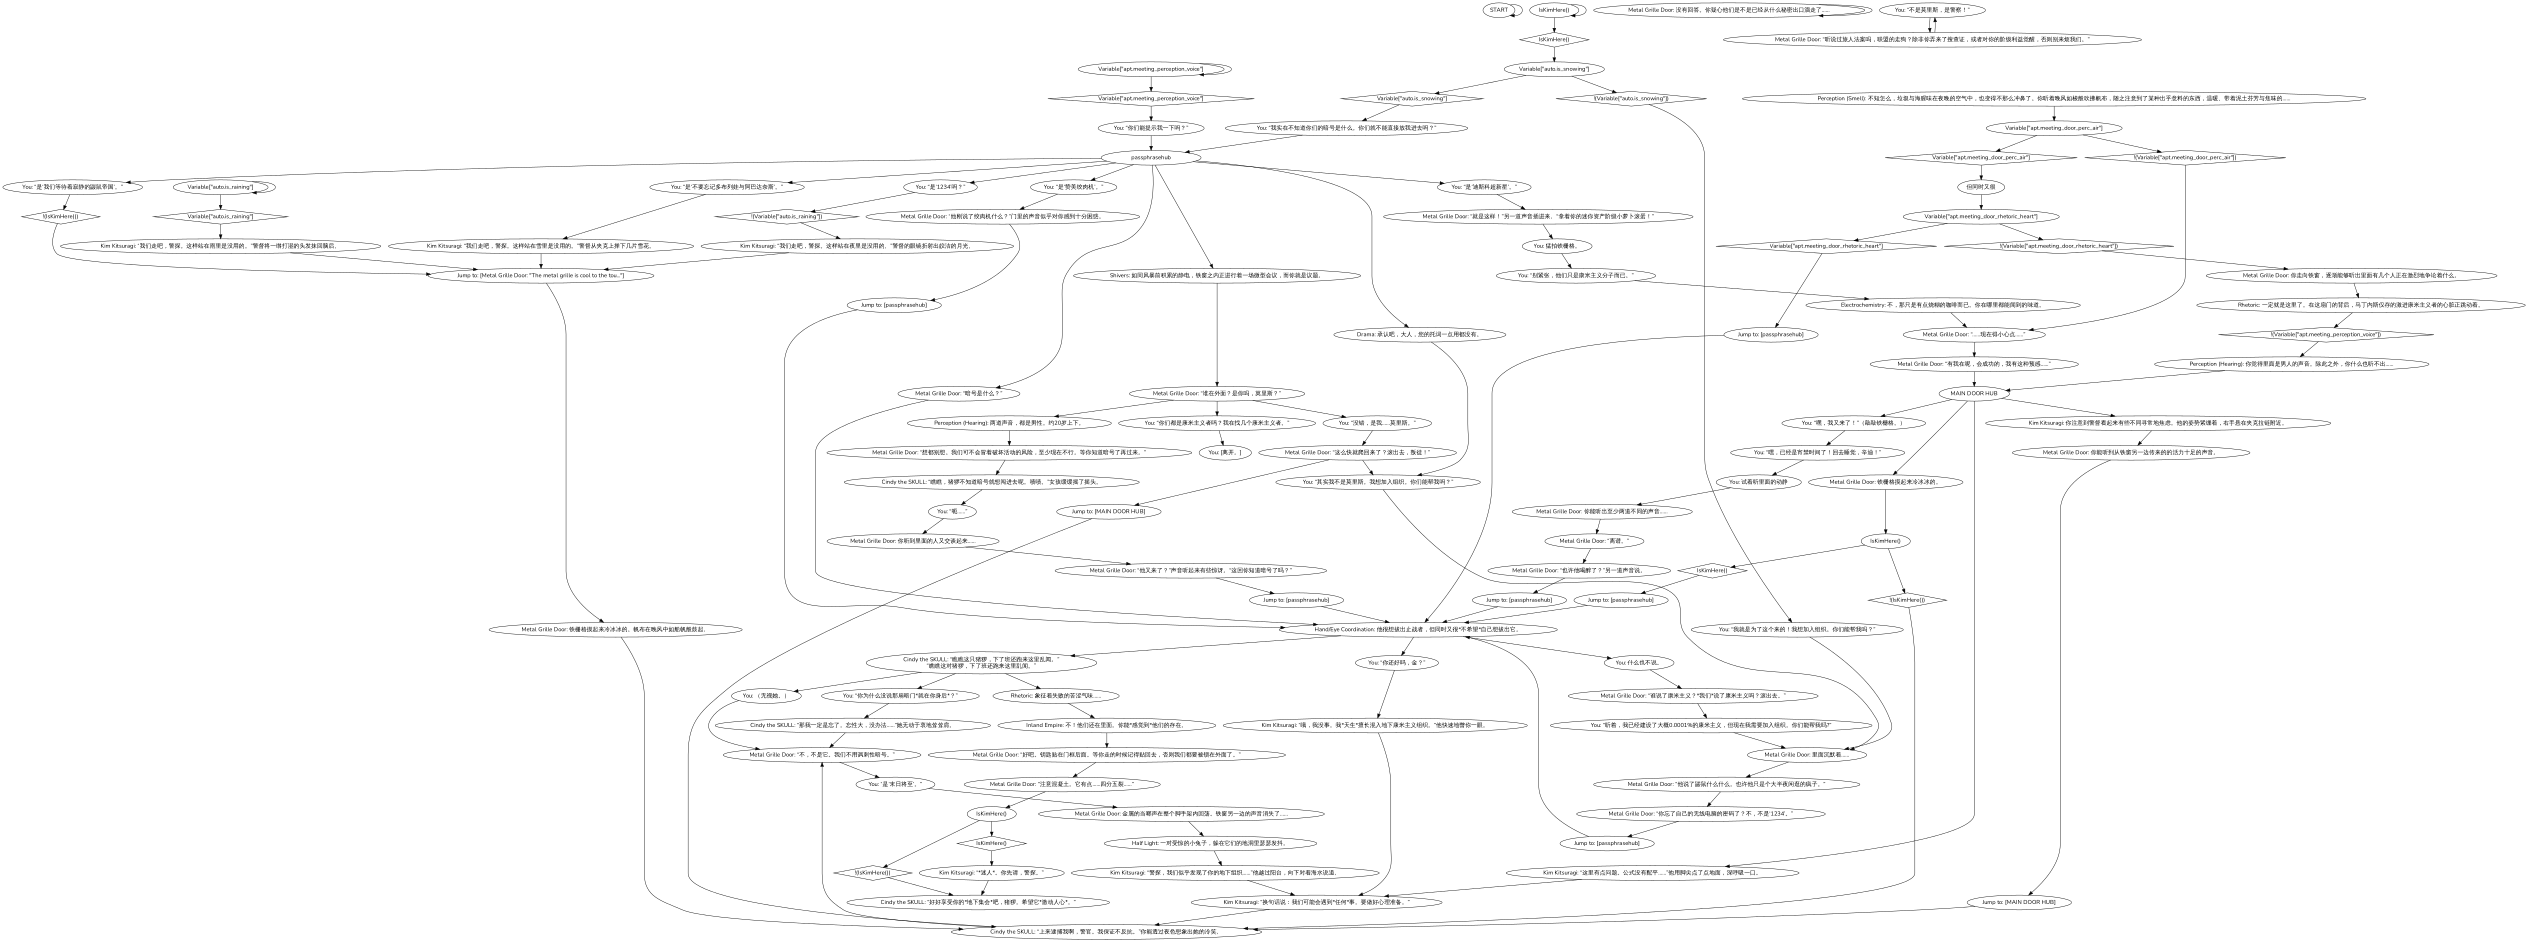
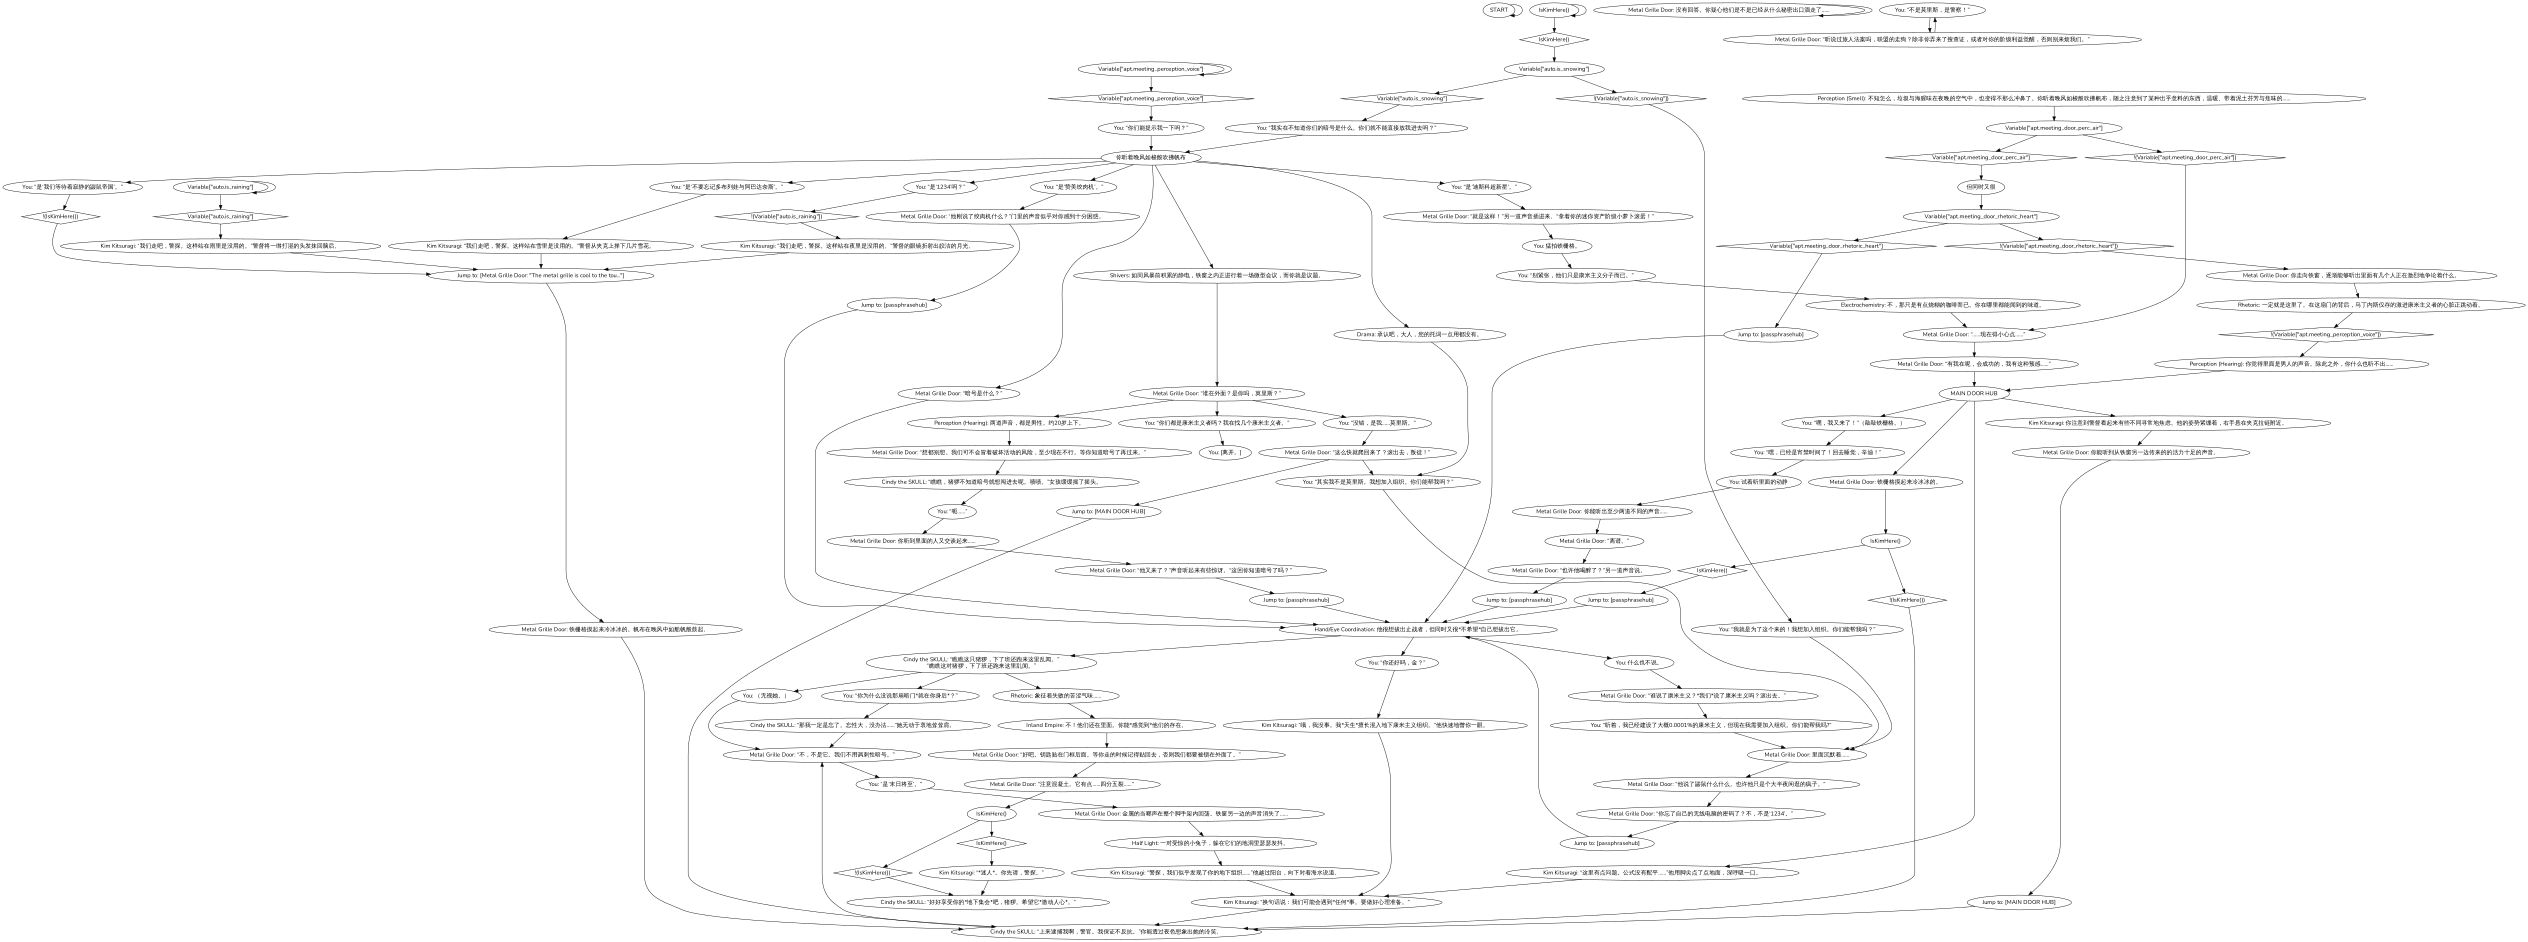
(1151, 158) -> (1151, 158)
